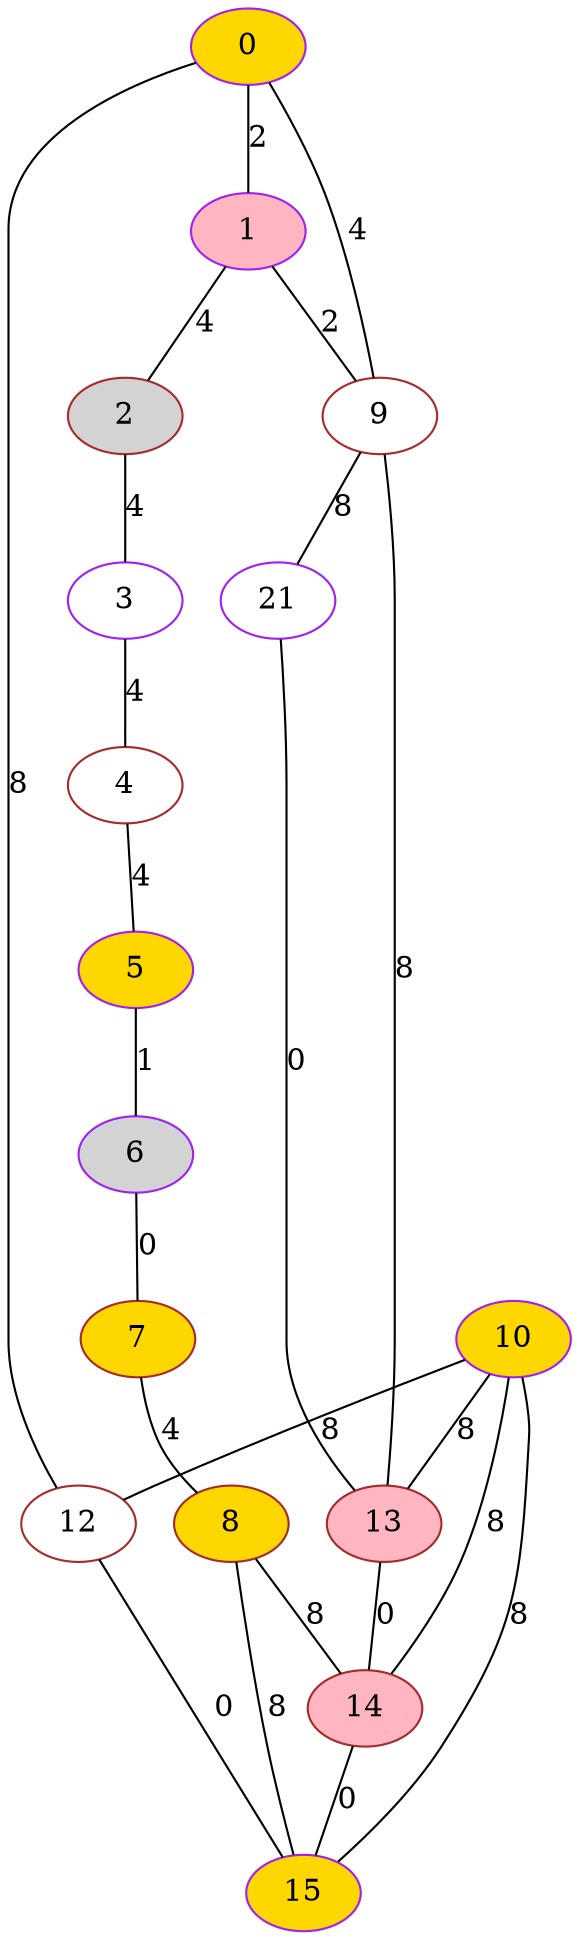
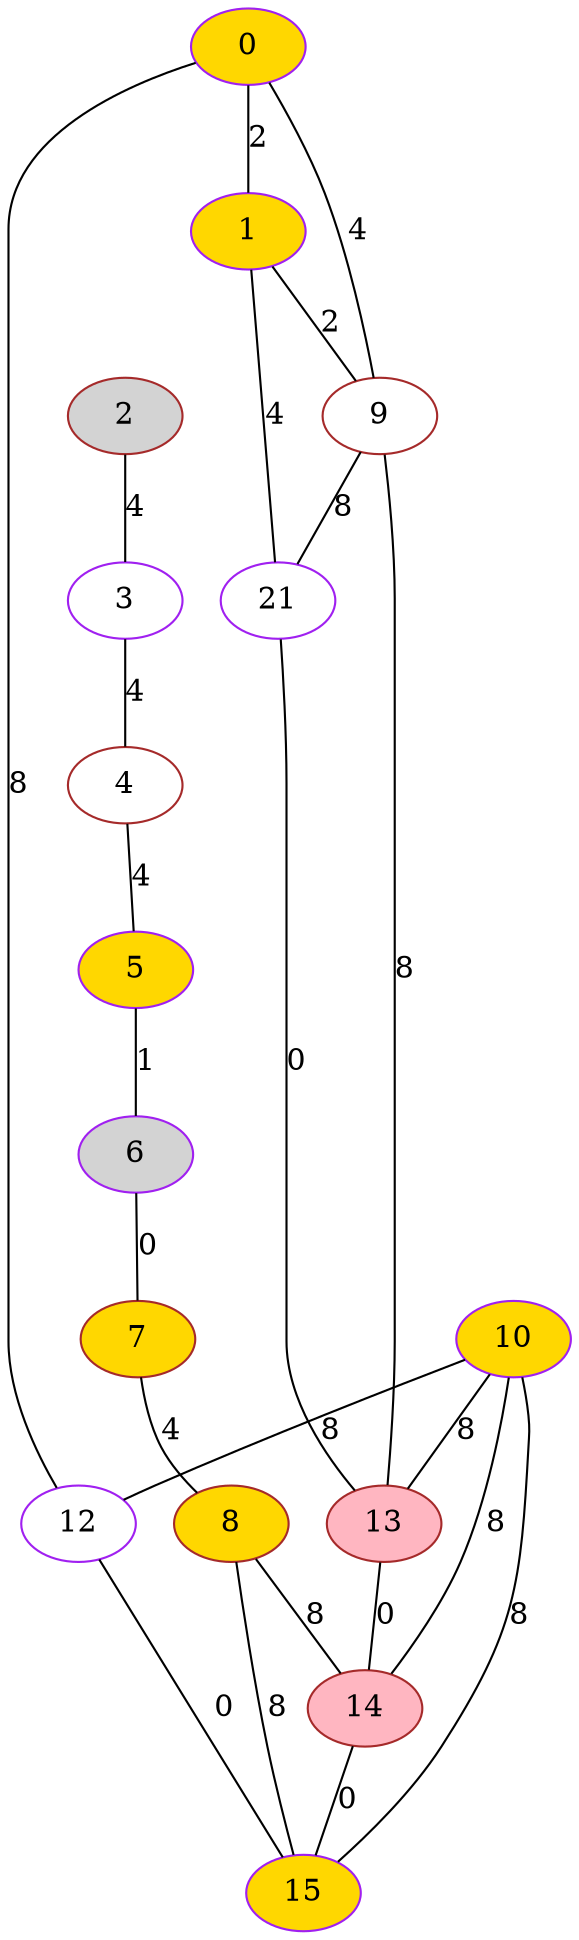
(248, 231) -> (248, 231)
(187, 323) -> (263, 416)
(79, 1524) -> (79, 1524)
